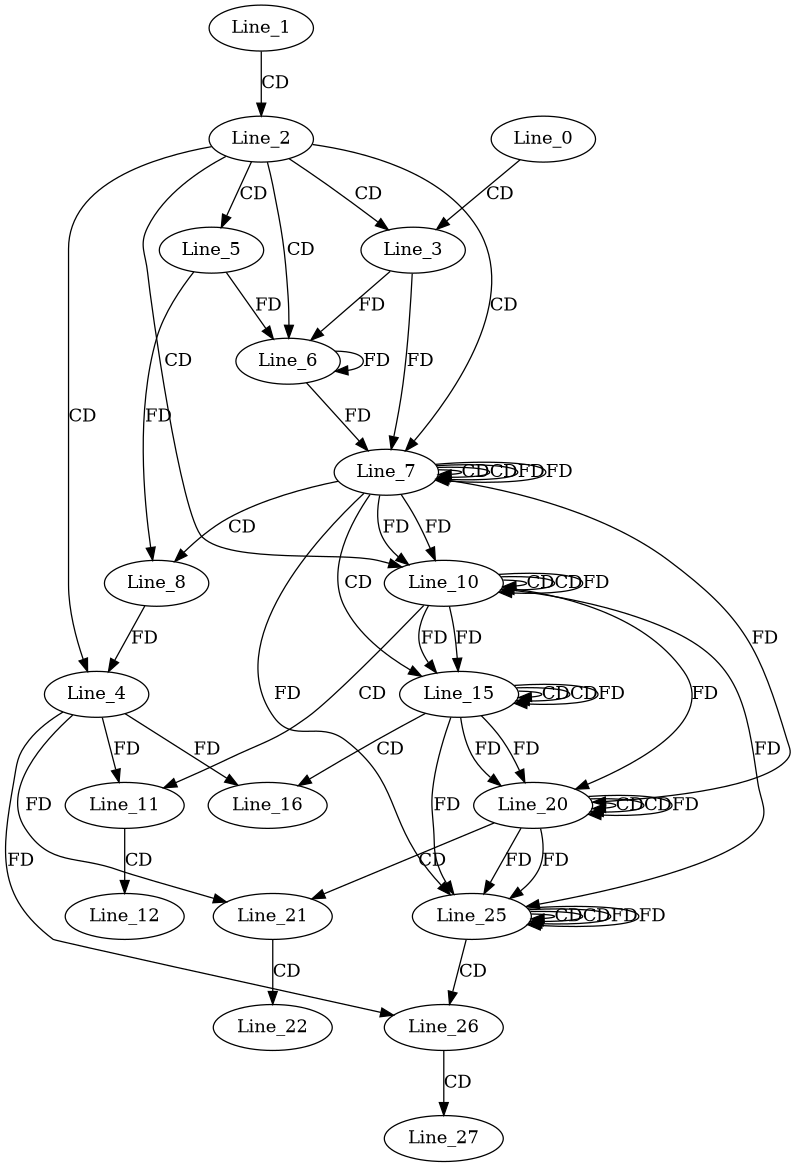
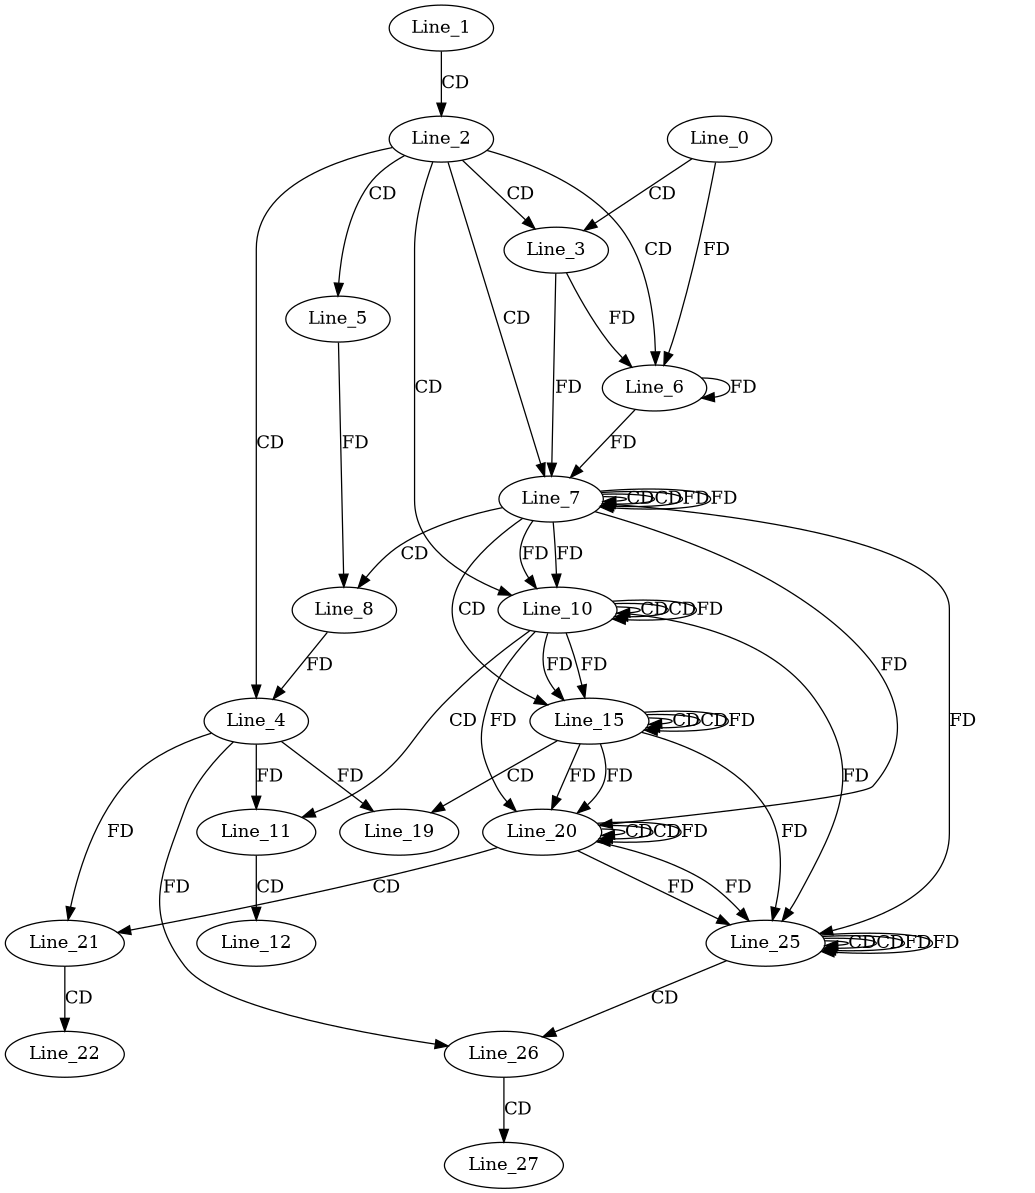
(246, 300) -> (695, 259)
(268, 805) -> (399, 832)
